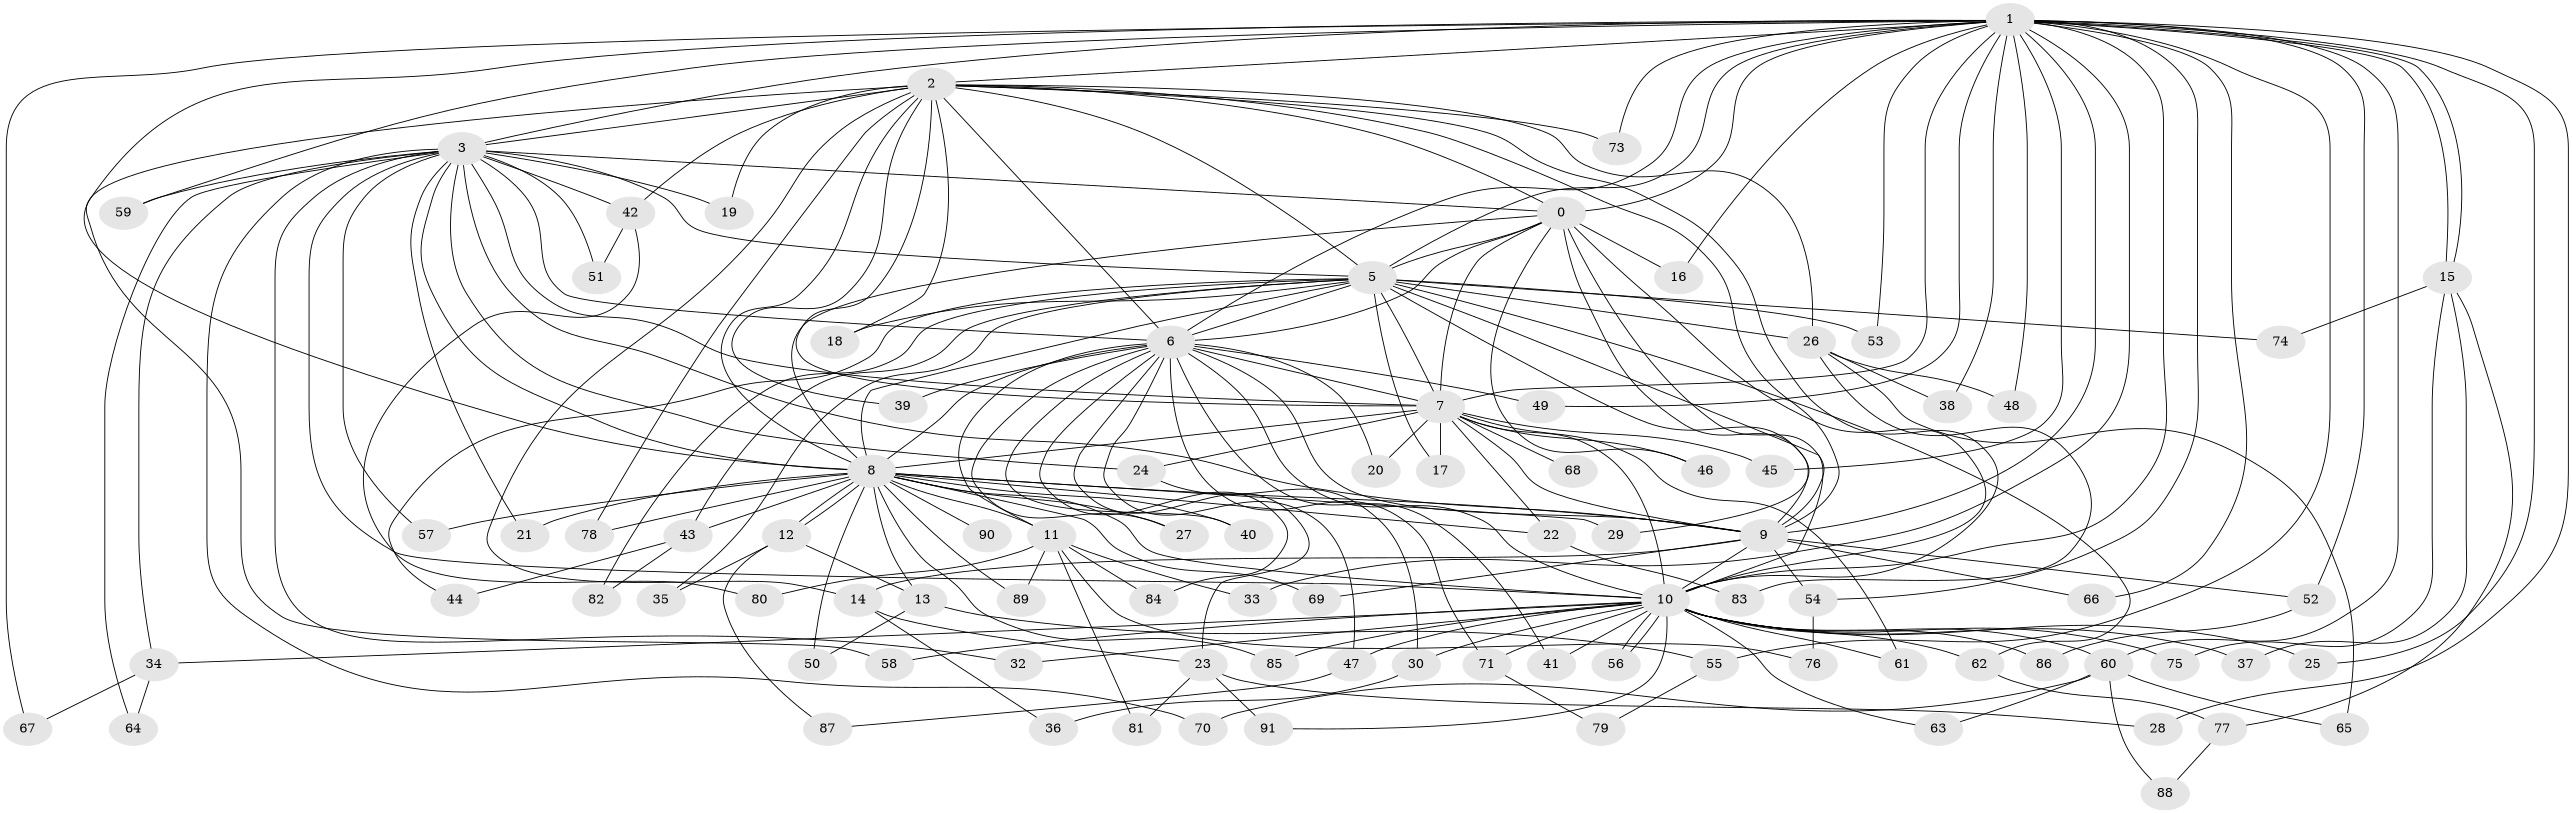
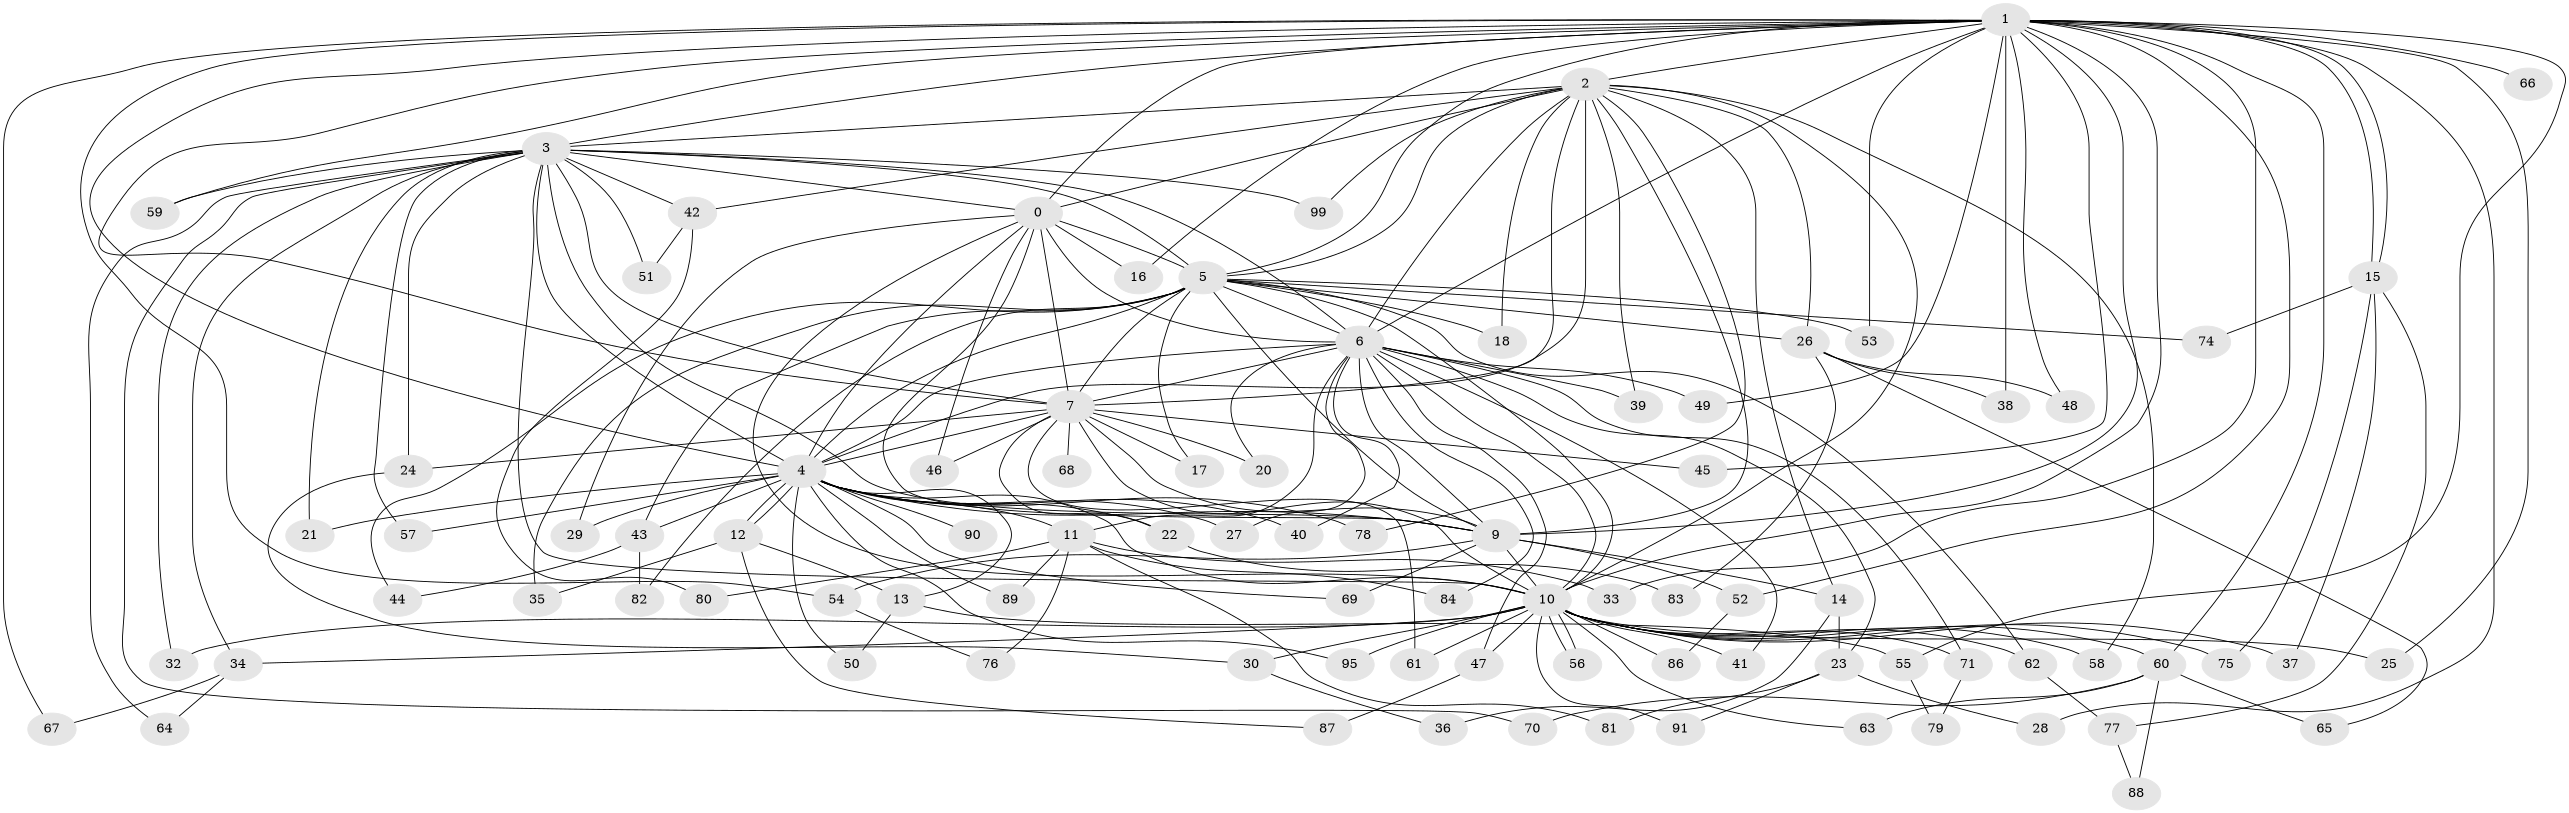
(1617, 149) -> none
(729, 213) -> (1319, 213)
(872, 471) -> (802, 471)
(1928, 568) -> none
(1275, 665) -> (1350, 665)
